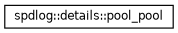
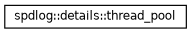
(89, 17) -> (96, 17)
